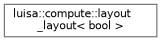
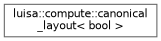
(81, 21) -> (81, 21)
